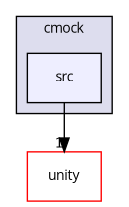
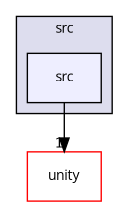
(64, 29) -> (64, 29)
